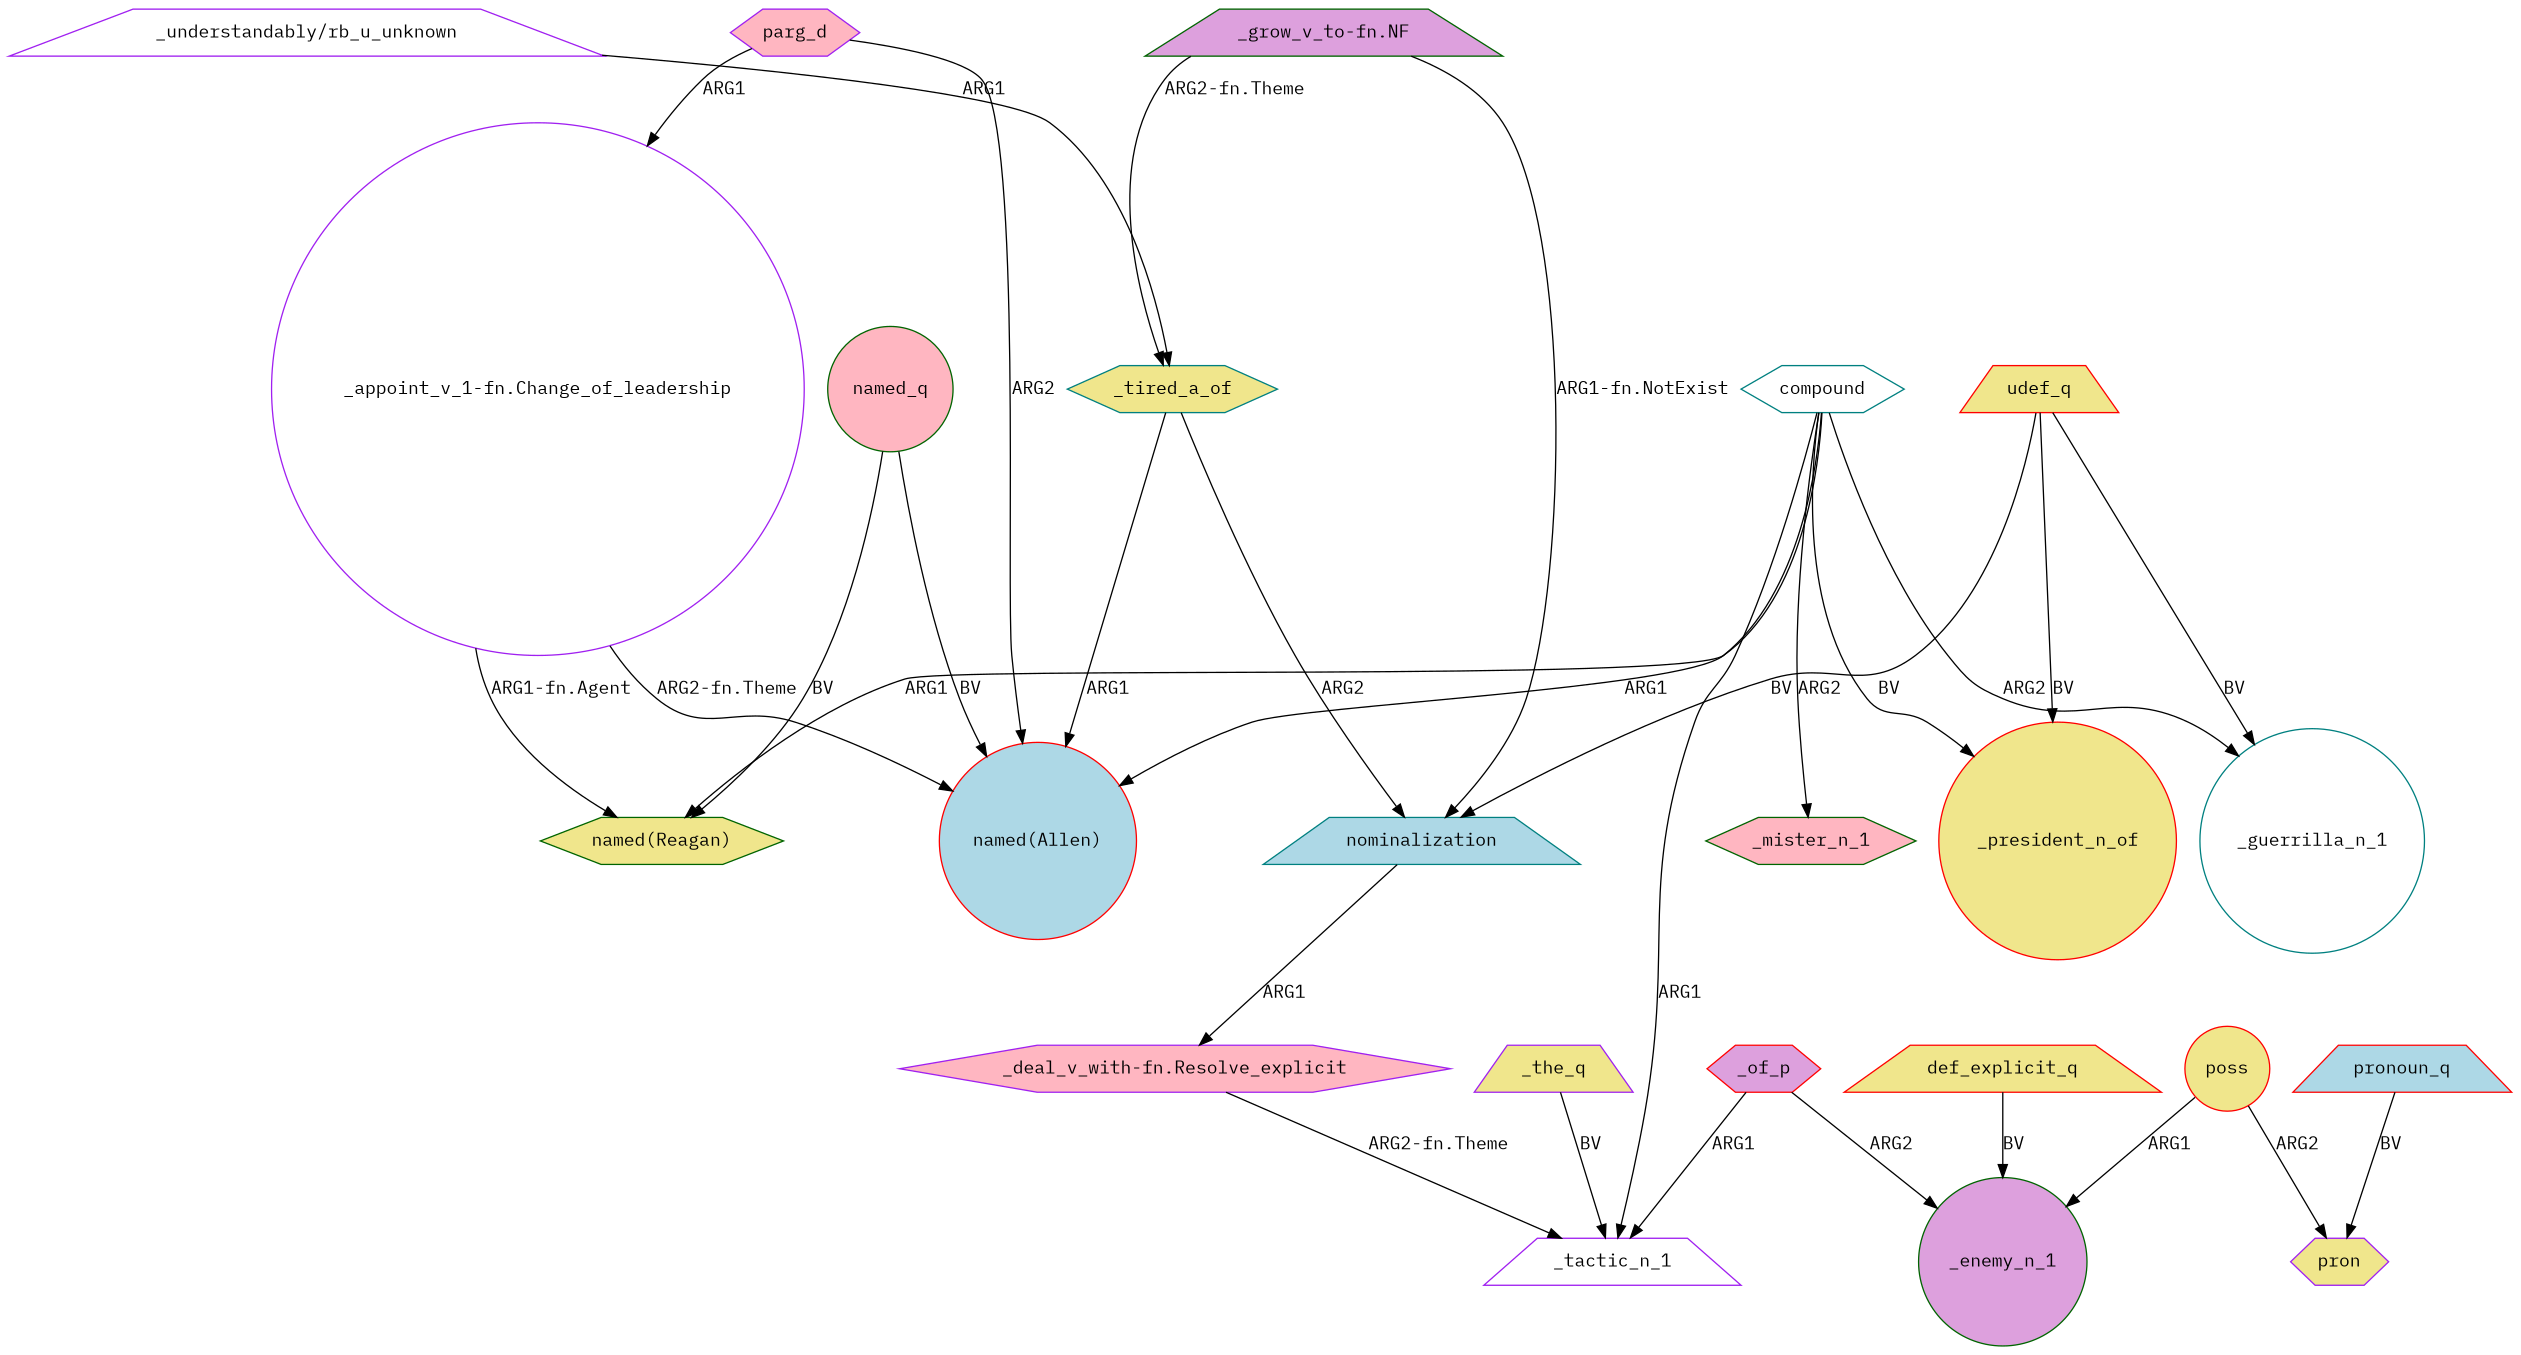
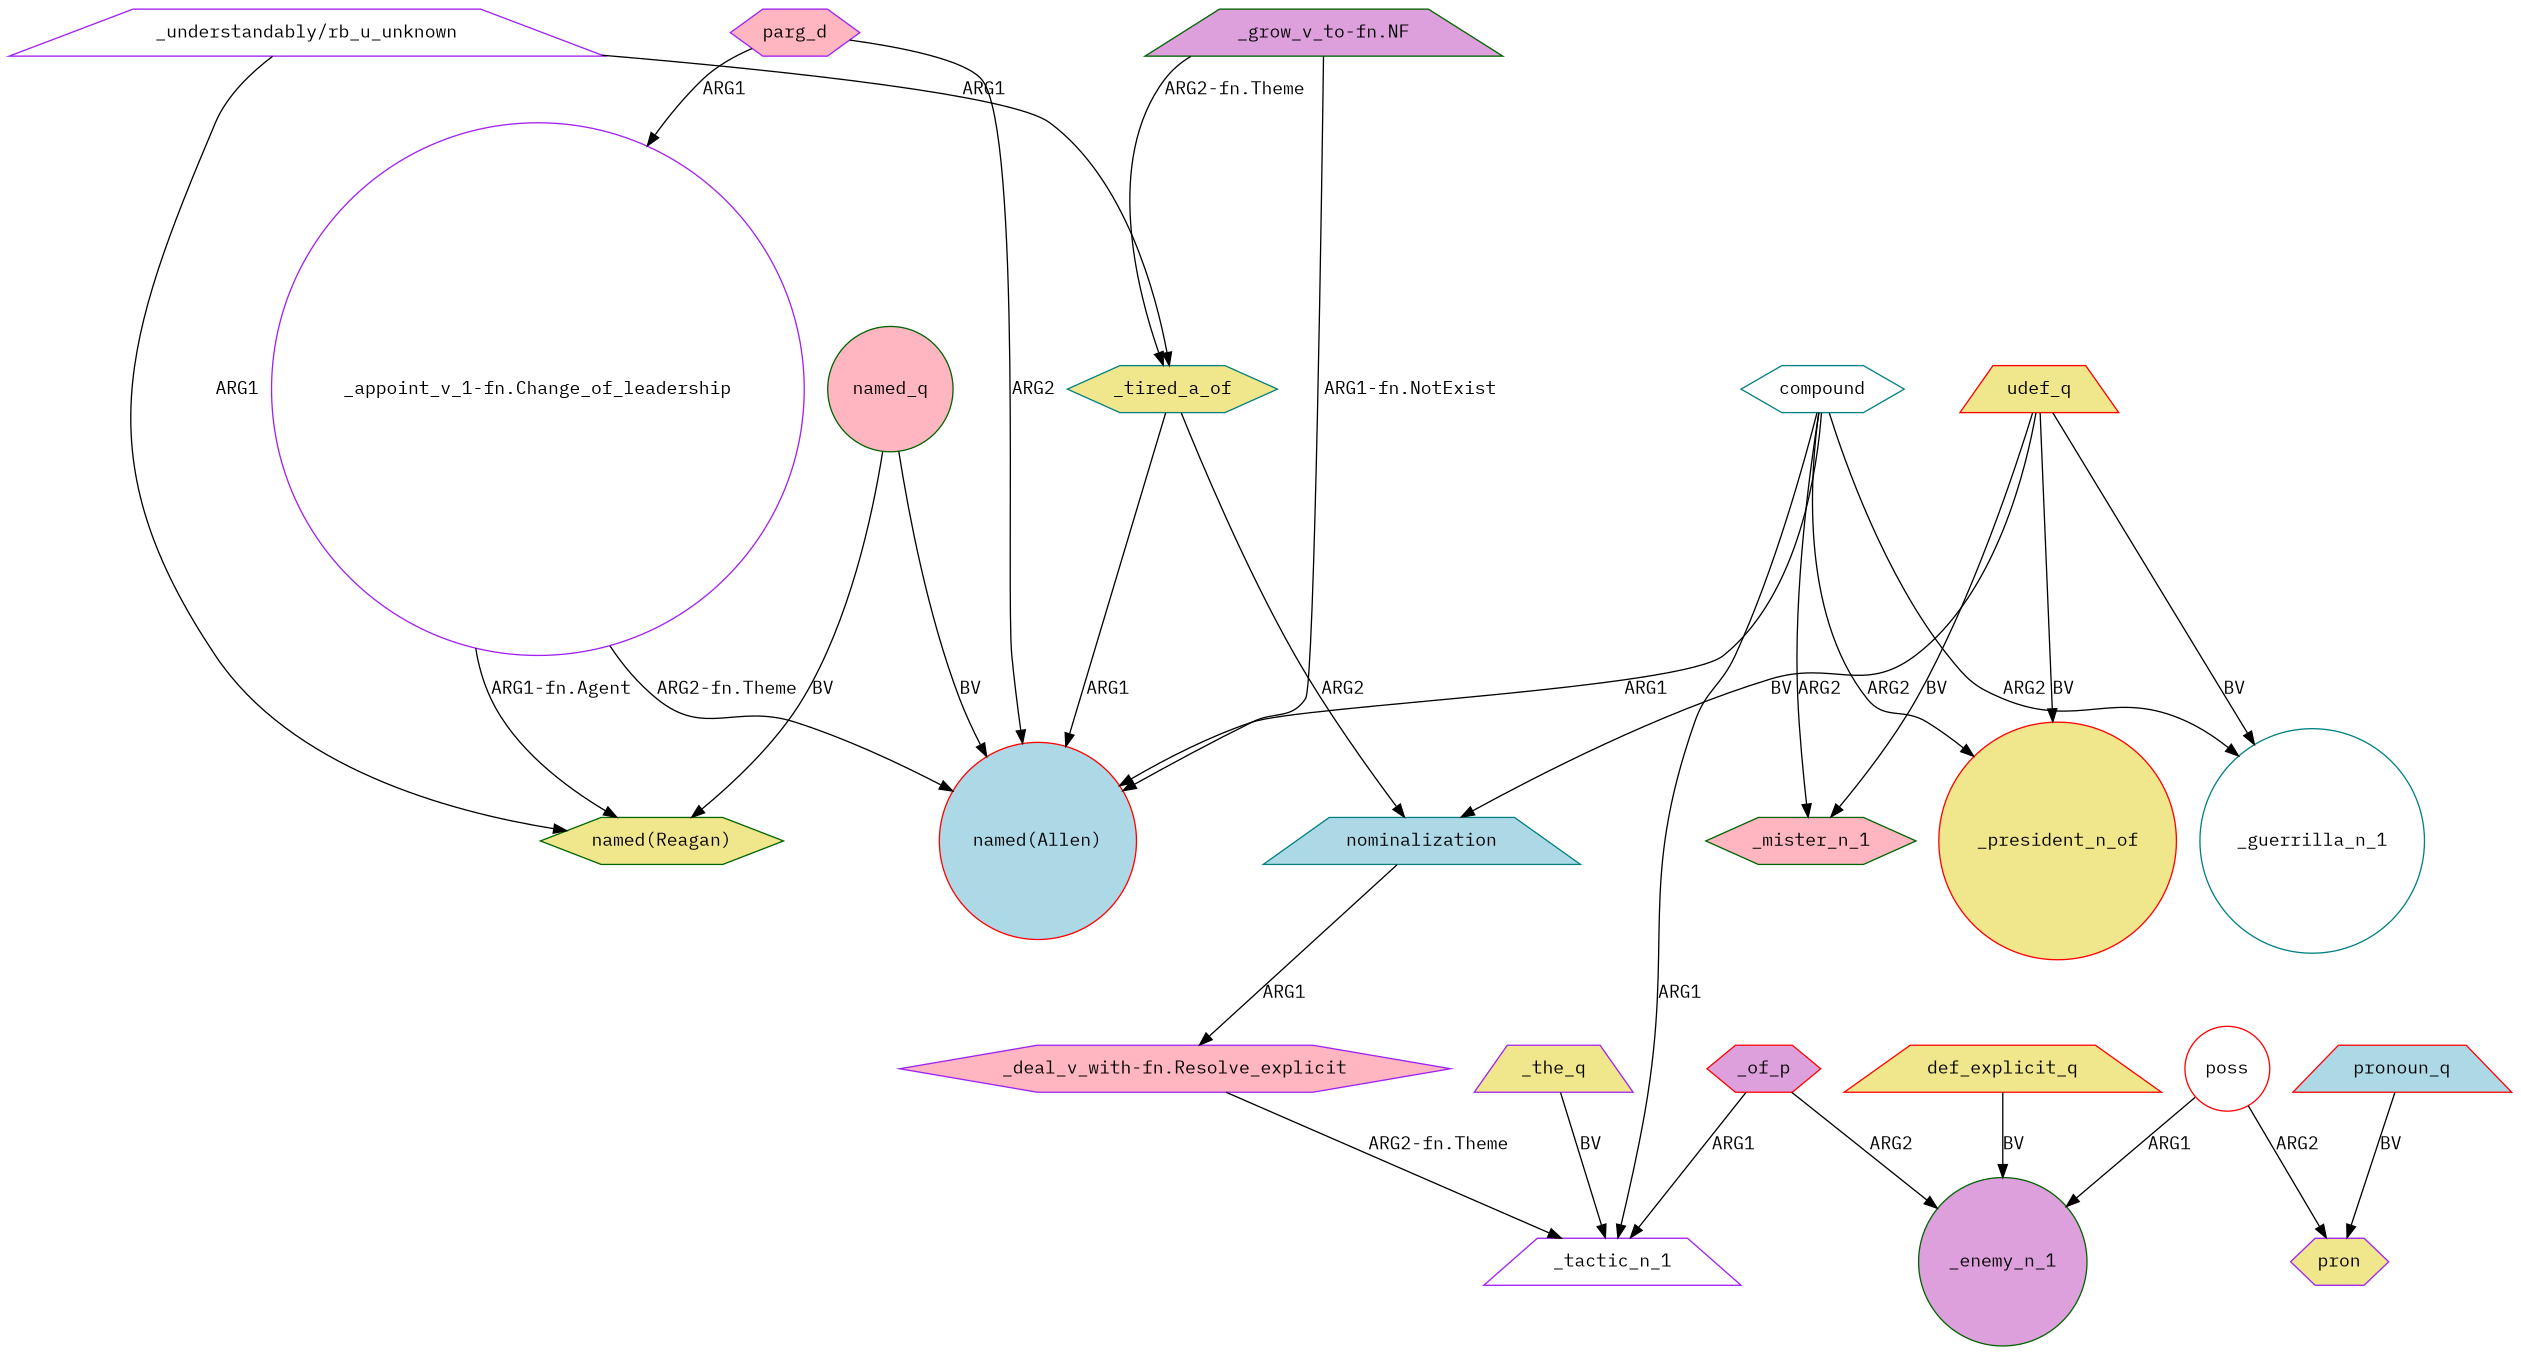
(1556, 417) -> (1316, 474)
none -> (1946, 640)
(1325, 672) -> (155, 539)
(1889, 689) -> (1889, 689)
(2227, 1069) -> (2227, 1069)
